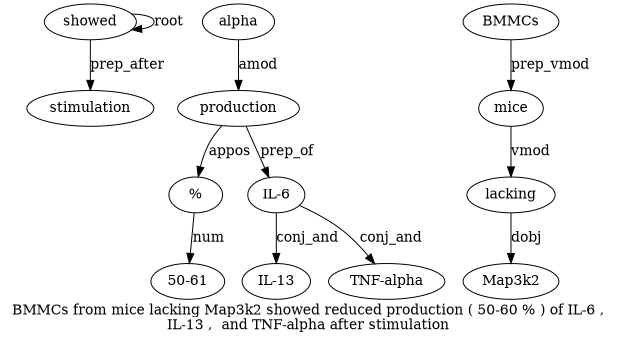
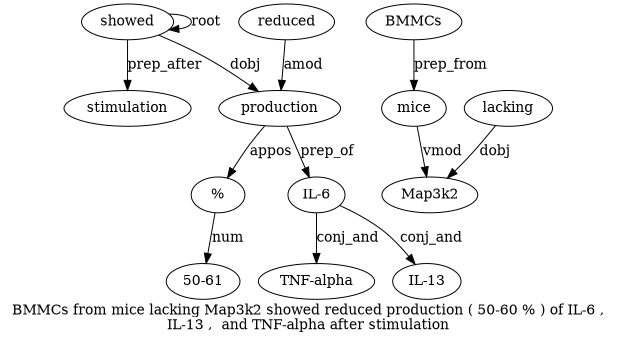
(239, 22) -> (287, 22)
none -> (206, 58)
(550, 65) -> (451, 65)
(511, 147) -> (421, 147)
